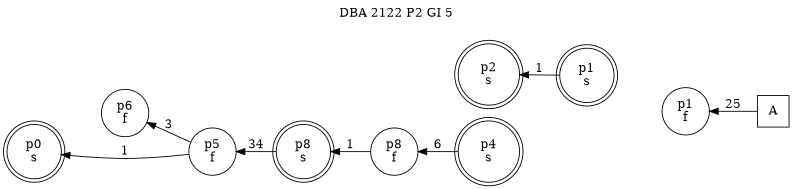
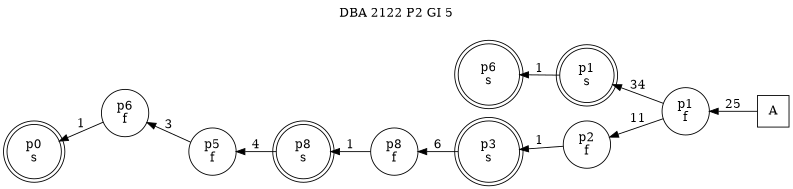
(489, 74) -> (489, 74)
none -> (642, 96)
(256, 145) -> (256, 145)
none -> (587, 145)
(489, 152) -> (489, 152)
(130, 158) -> (85, 130)
